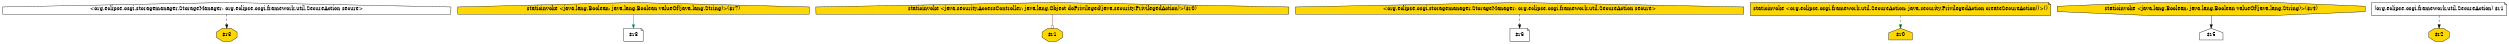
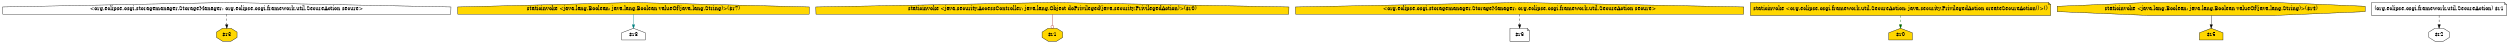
(633, 35) -> (633, 35)
(2211, 35) -> (2211, 35)
(2439, 35) -> (2439, 35)
